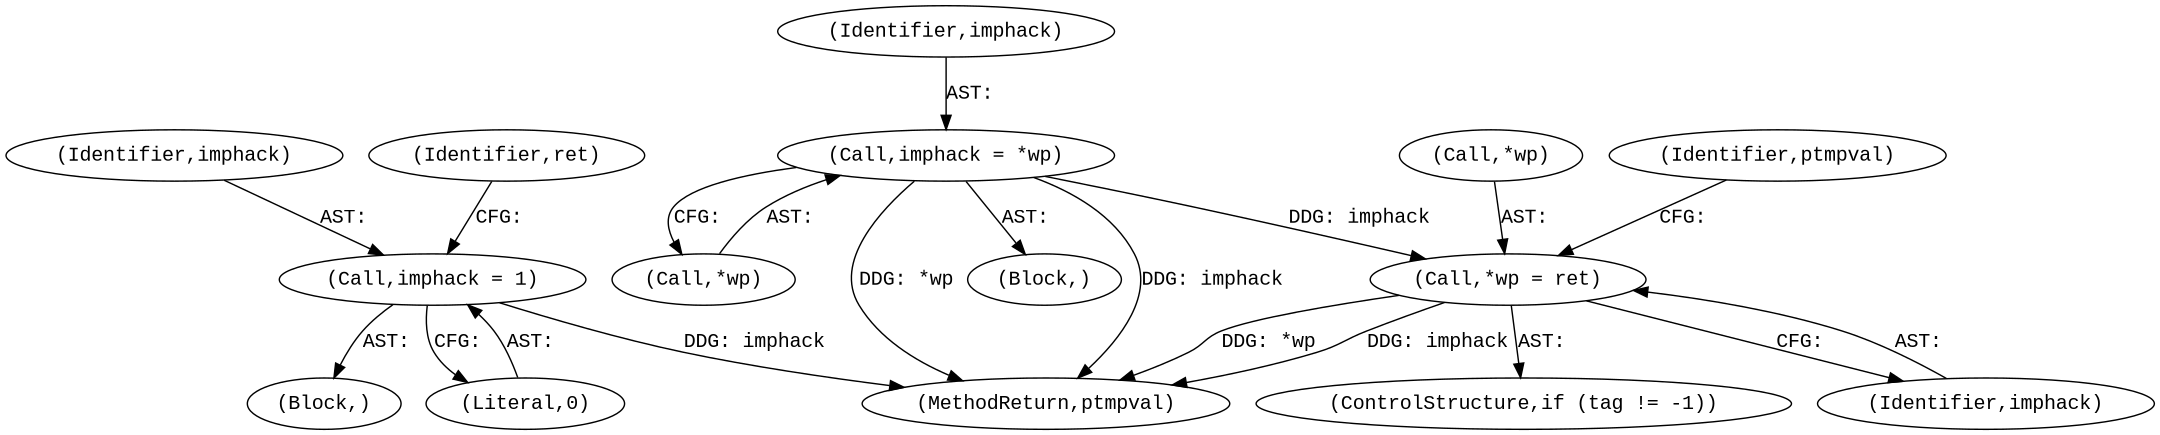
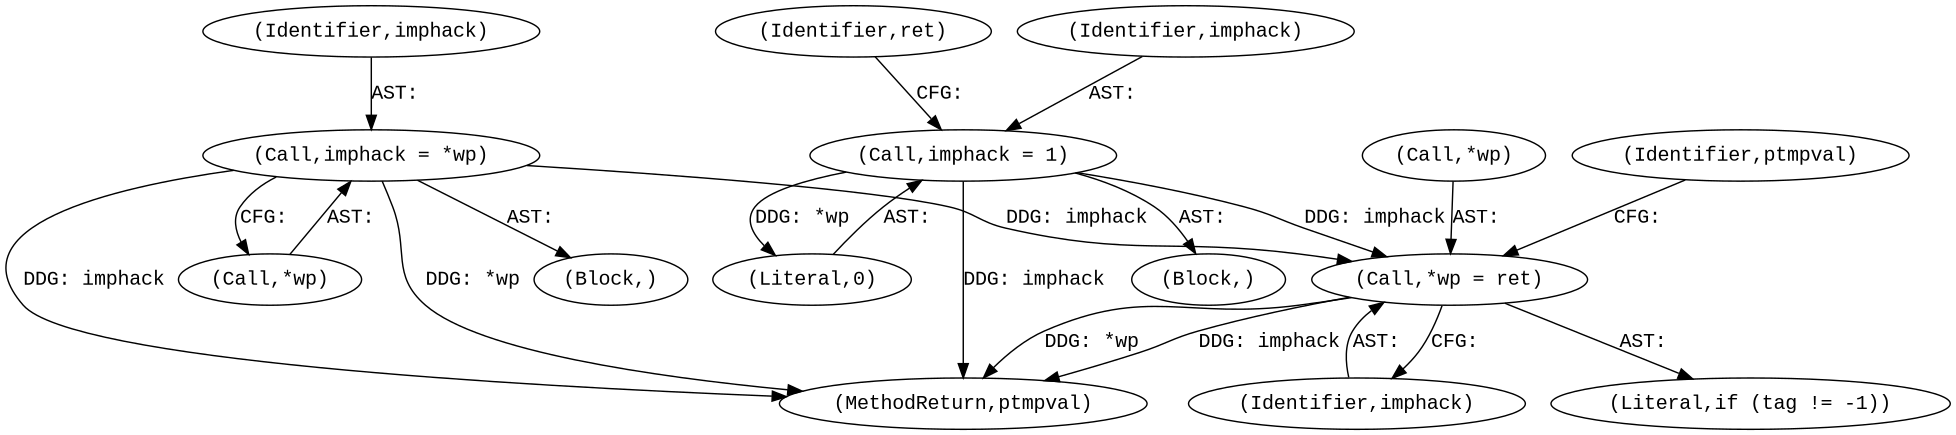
none -> (1228, 203)
(464, 342) -> (803, 218)
(1524, 404) -> (1751, 404)
